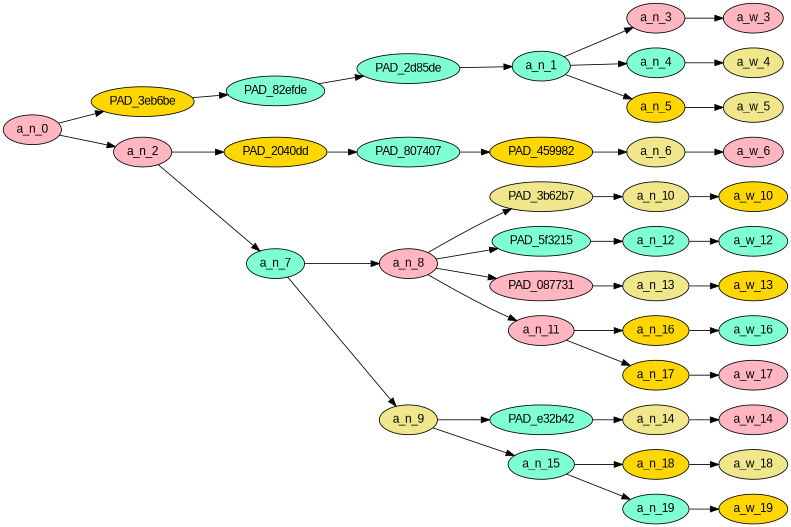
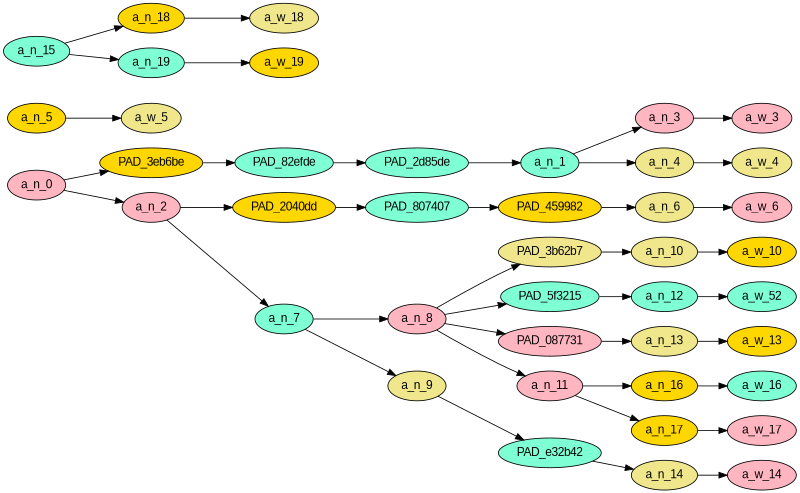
(656, 63) -> (664, 163)
(595, 85) -> none
(753, 241) -> (762, 297)
(470, 440) -> none
